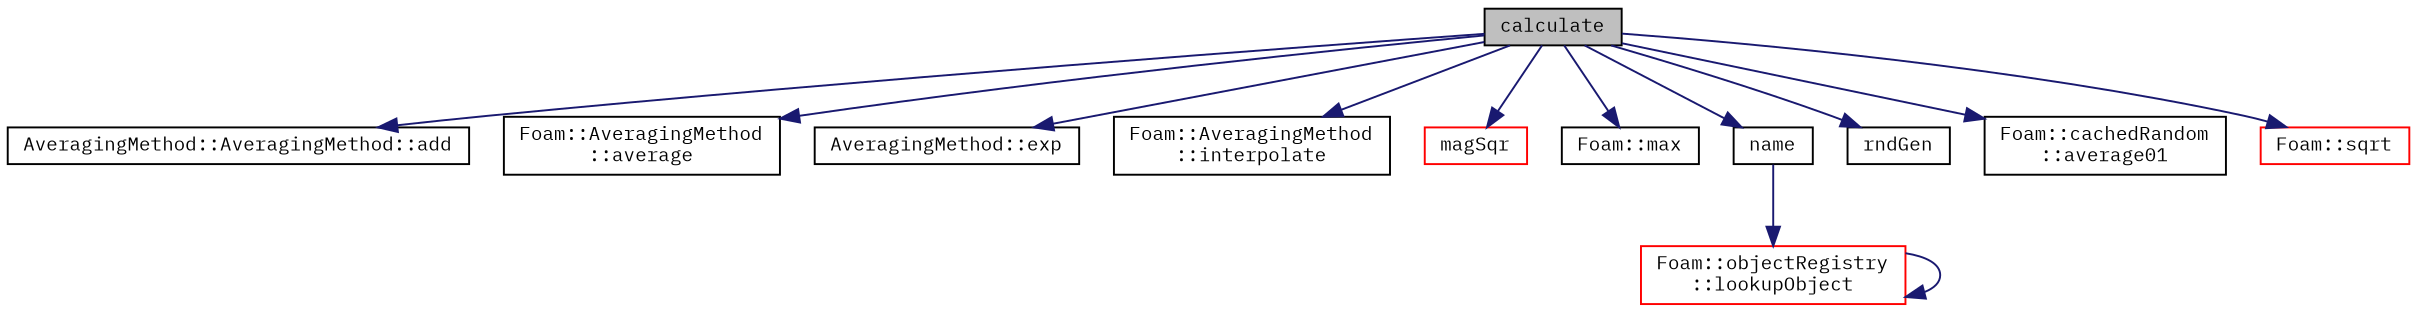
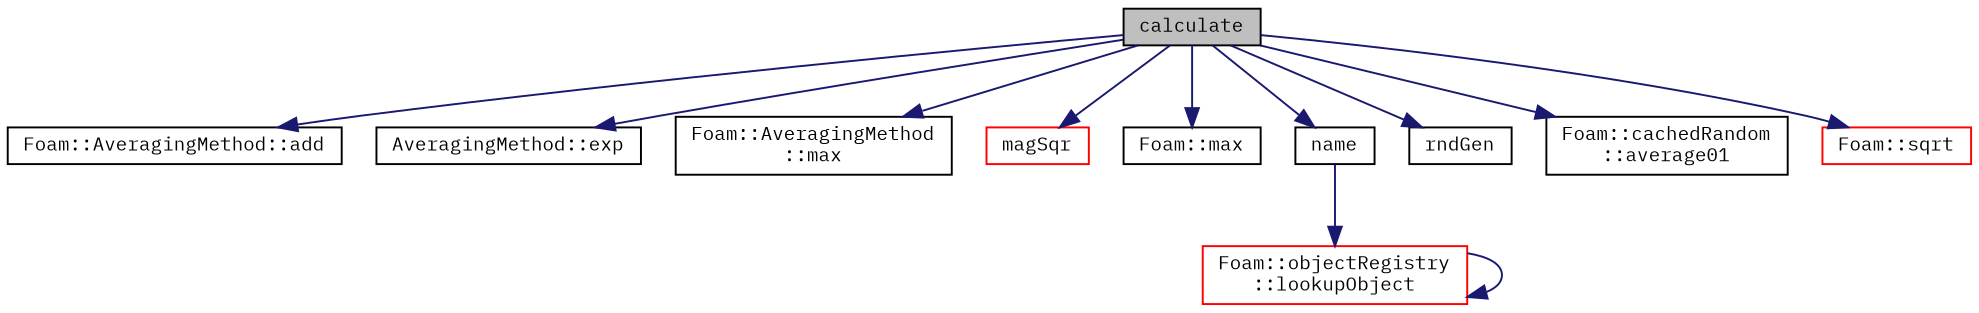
(238, 146) -> (175, 146)
(642, 146) -> none
(1252, 146) -> (814, 146)
